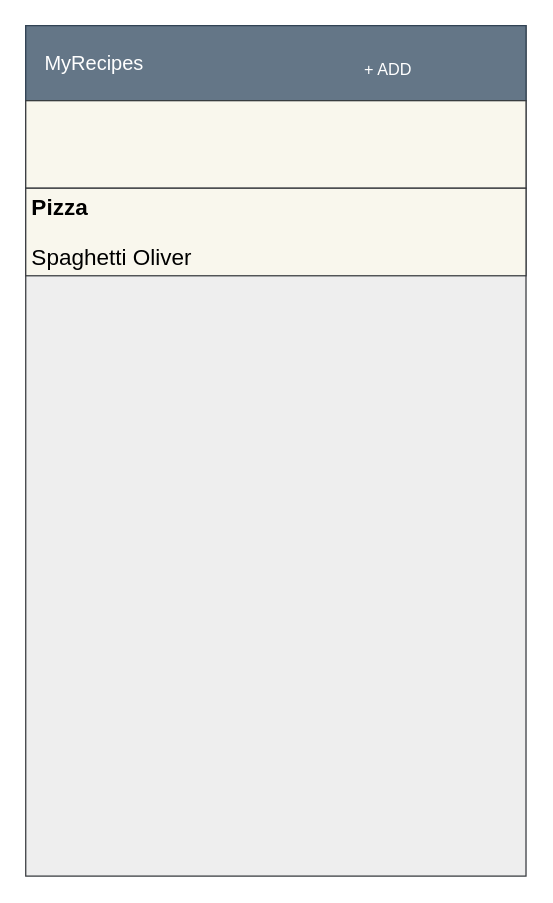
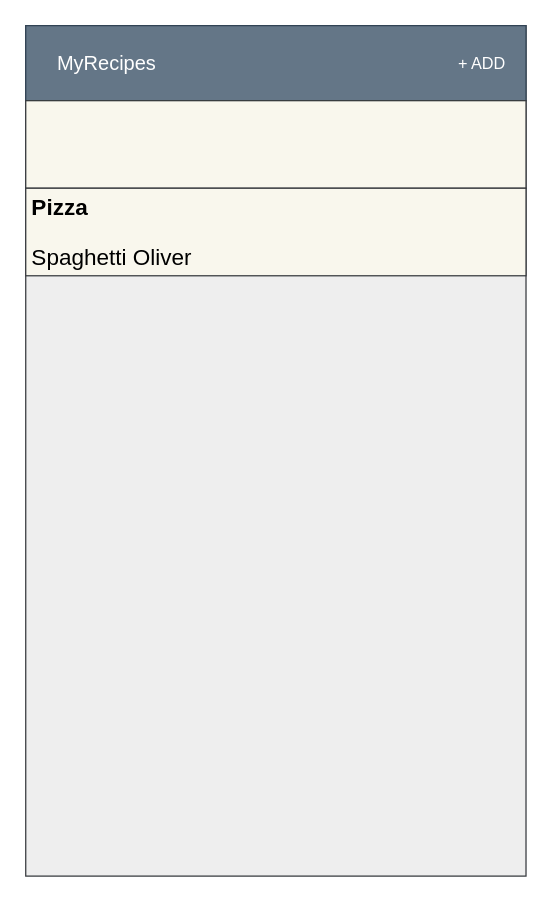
(94, 63) -> (107, 63)
(388, 69) -> (482, 63)
